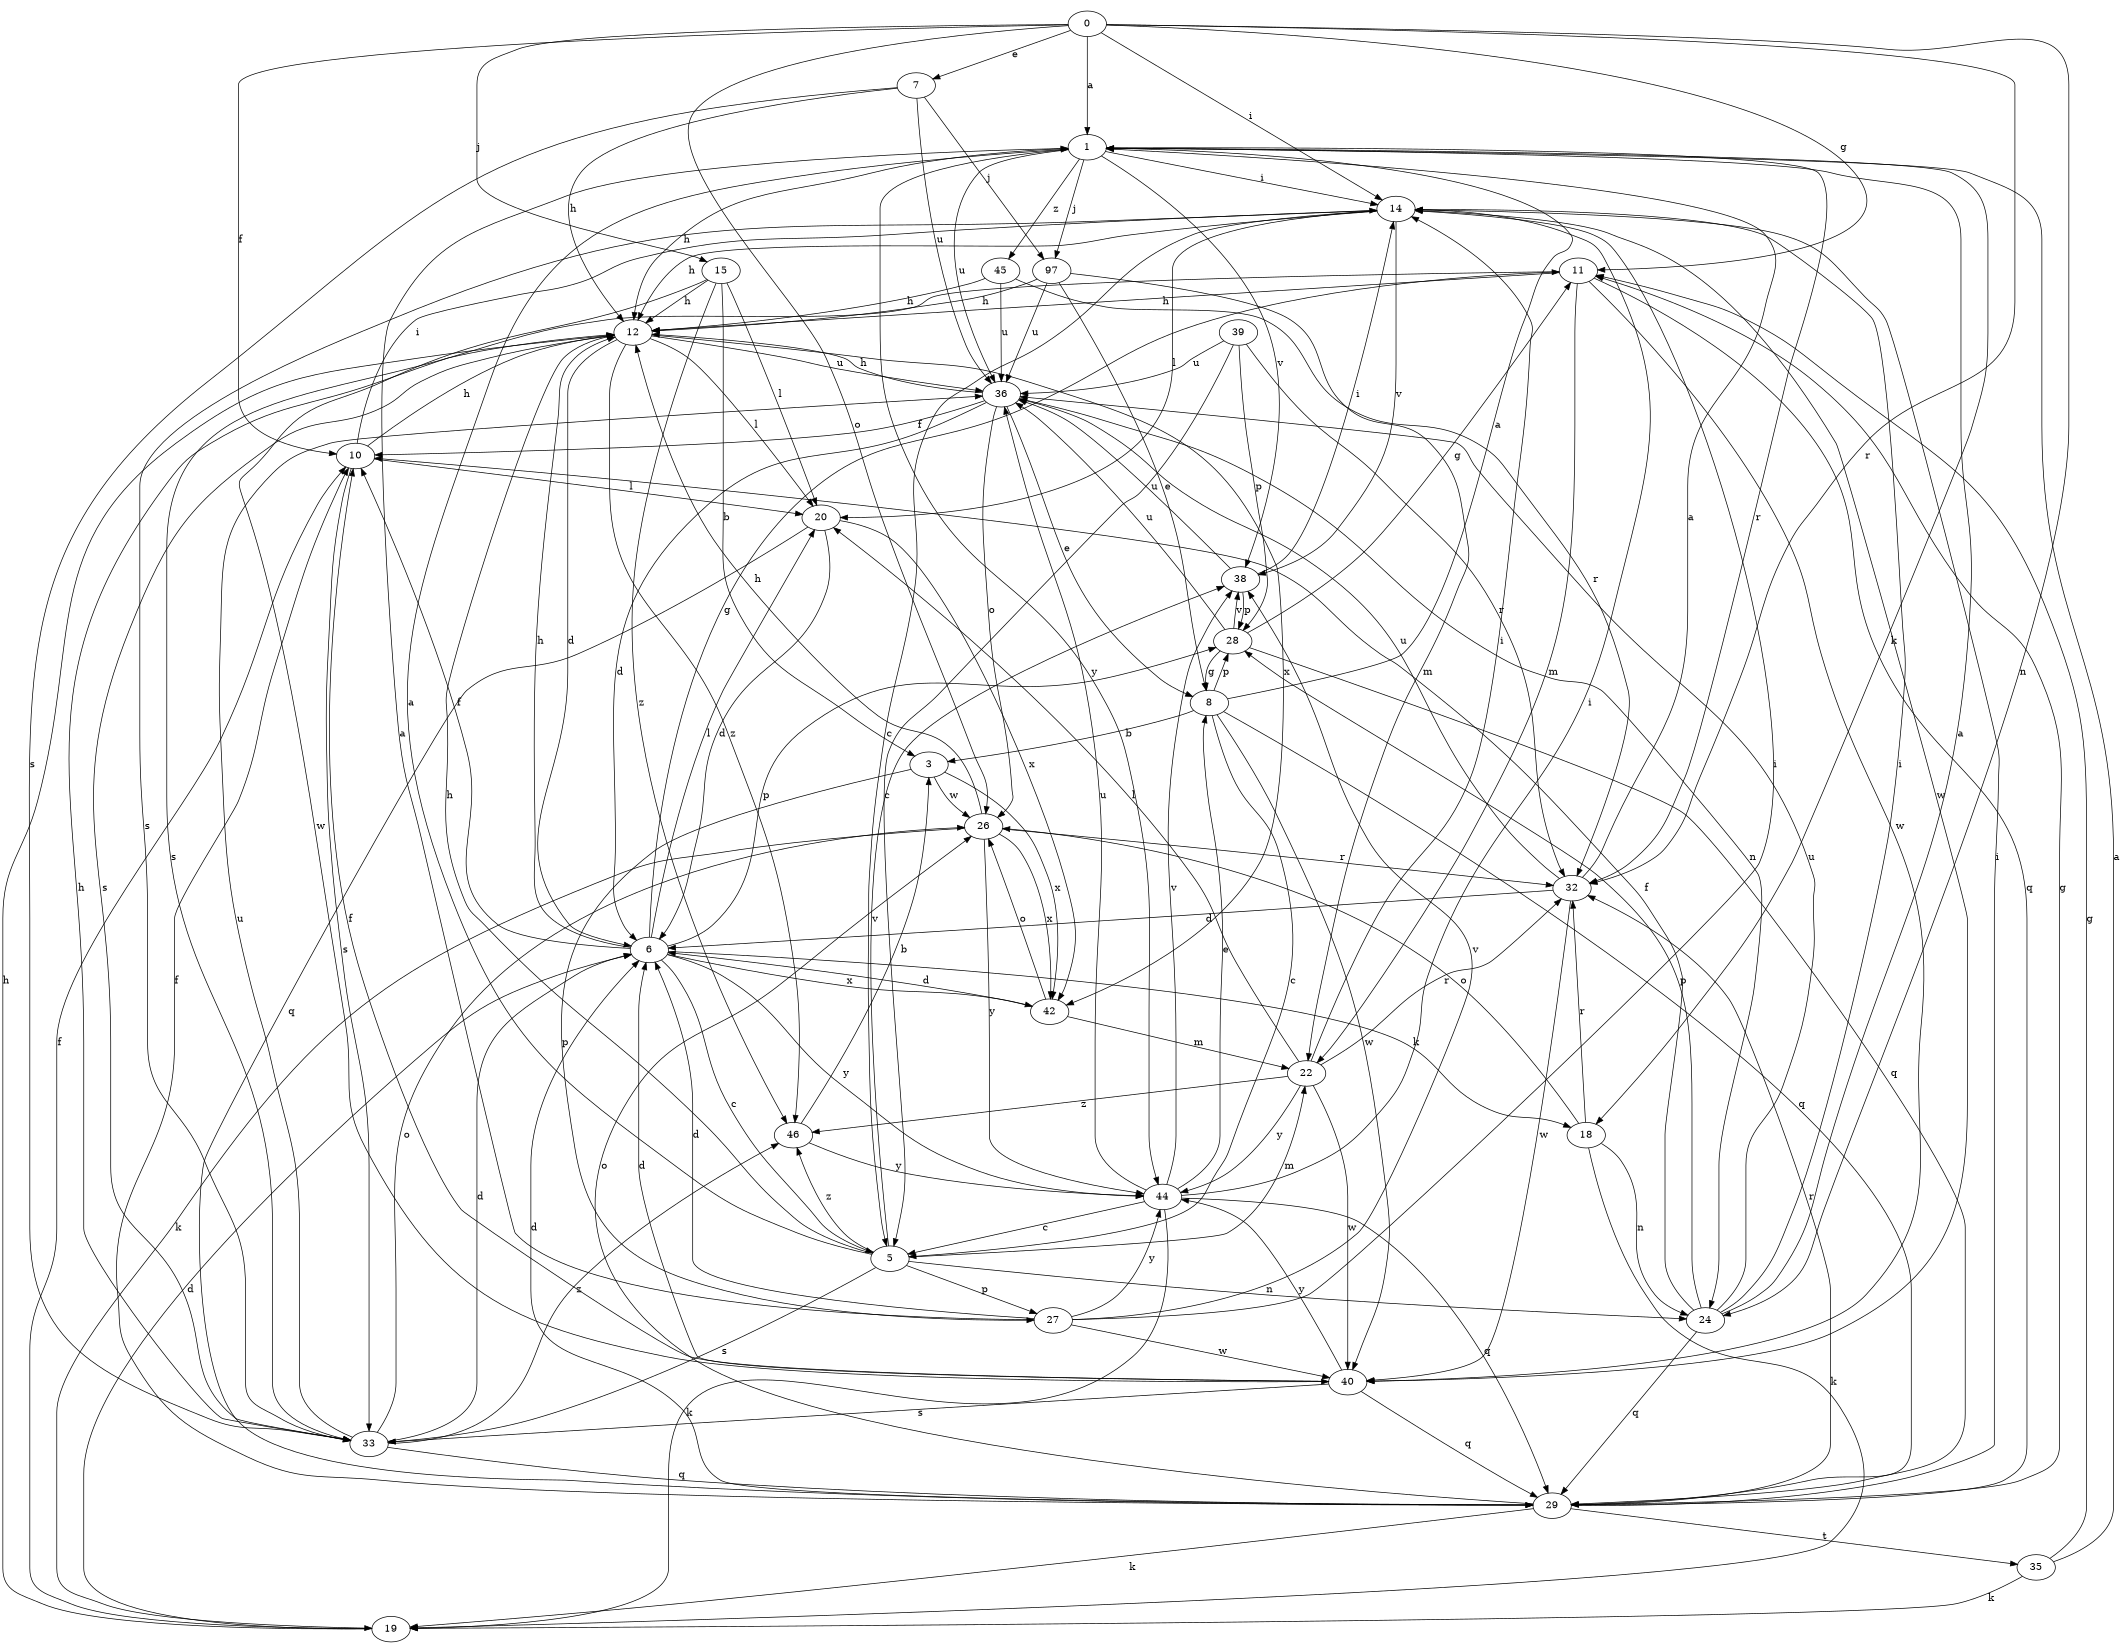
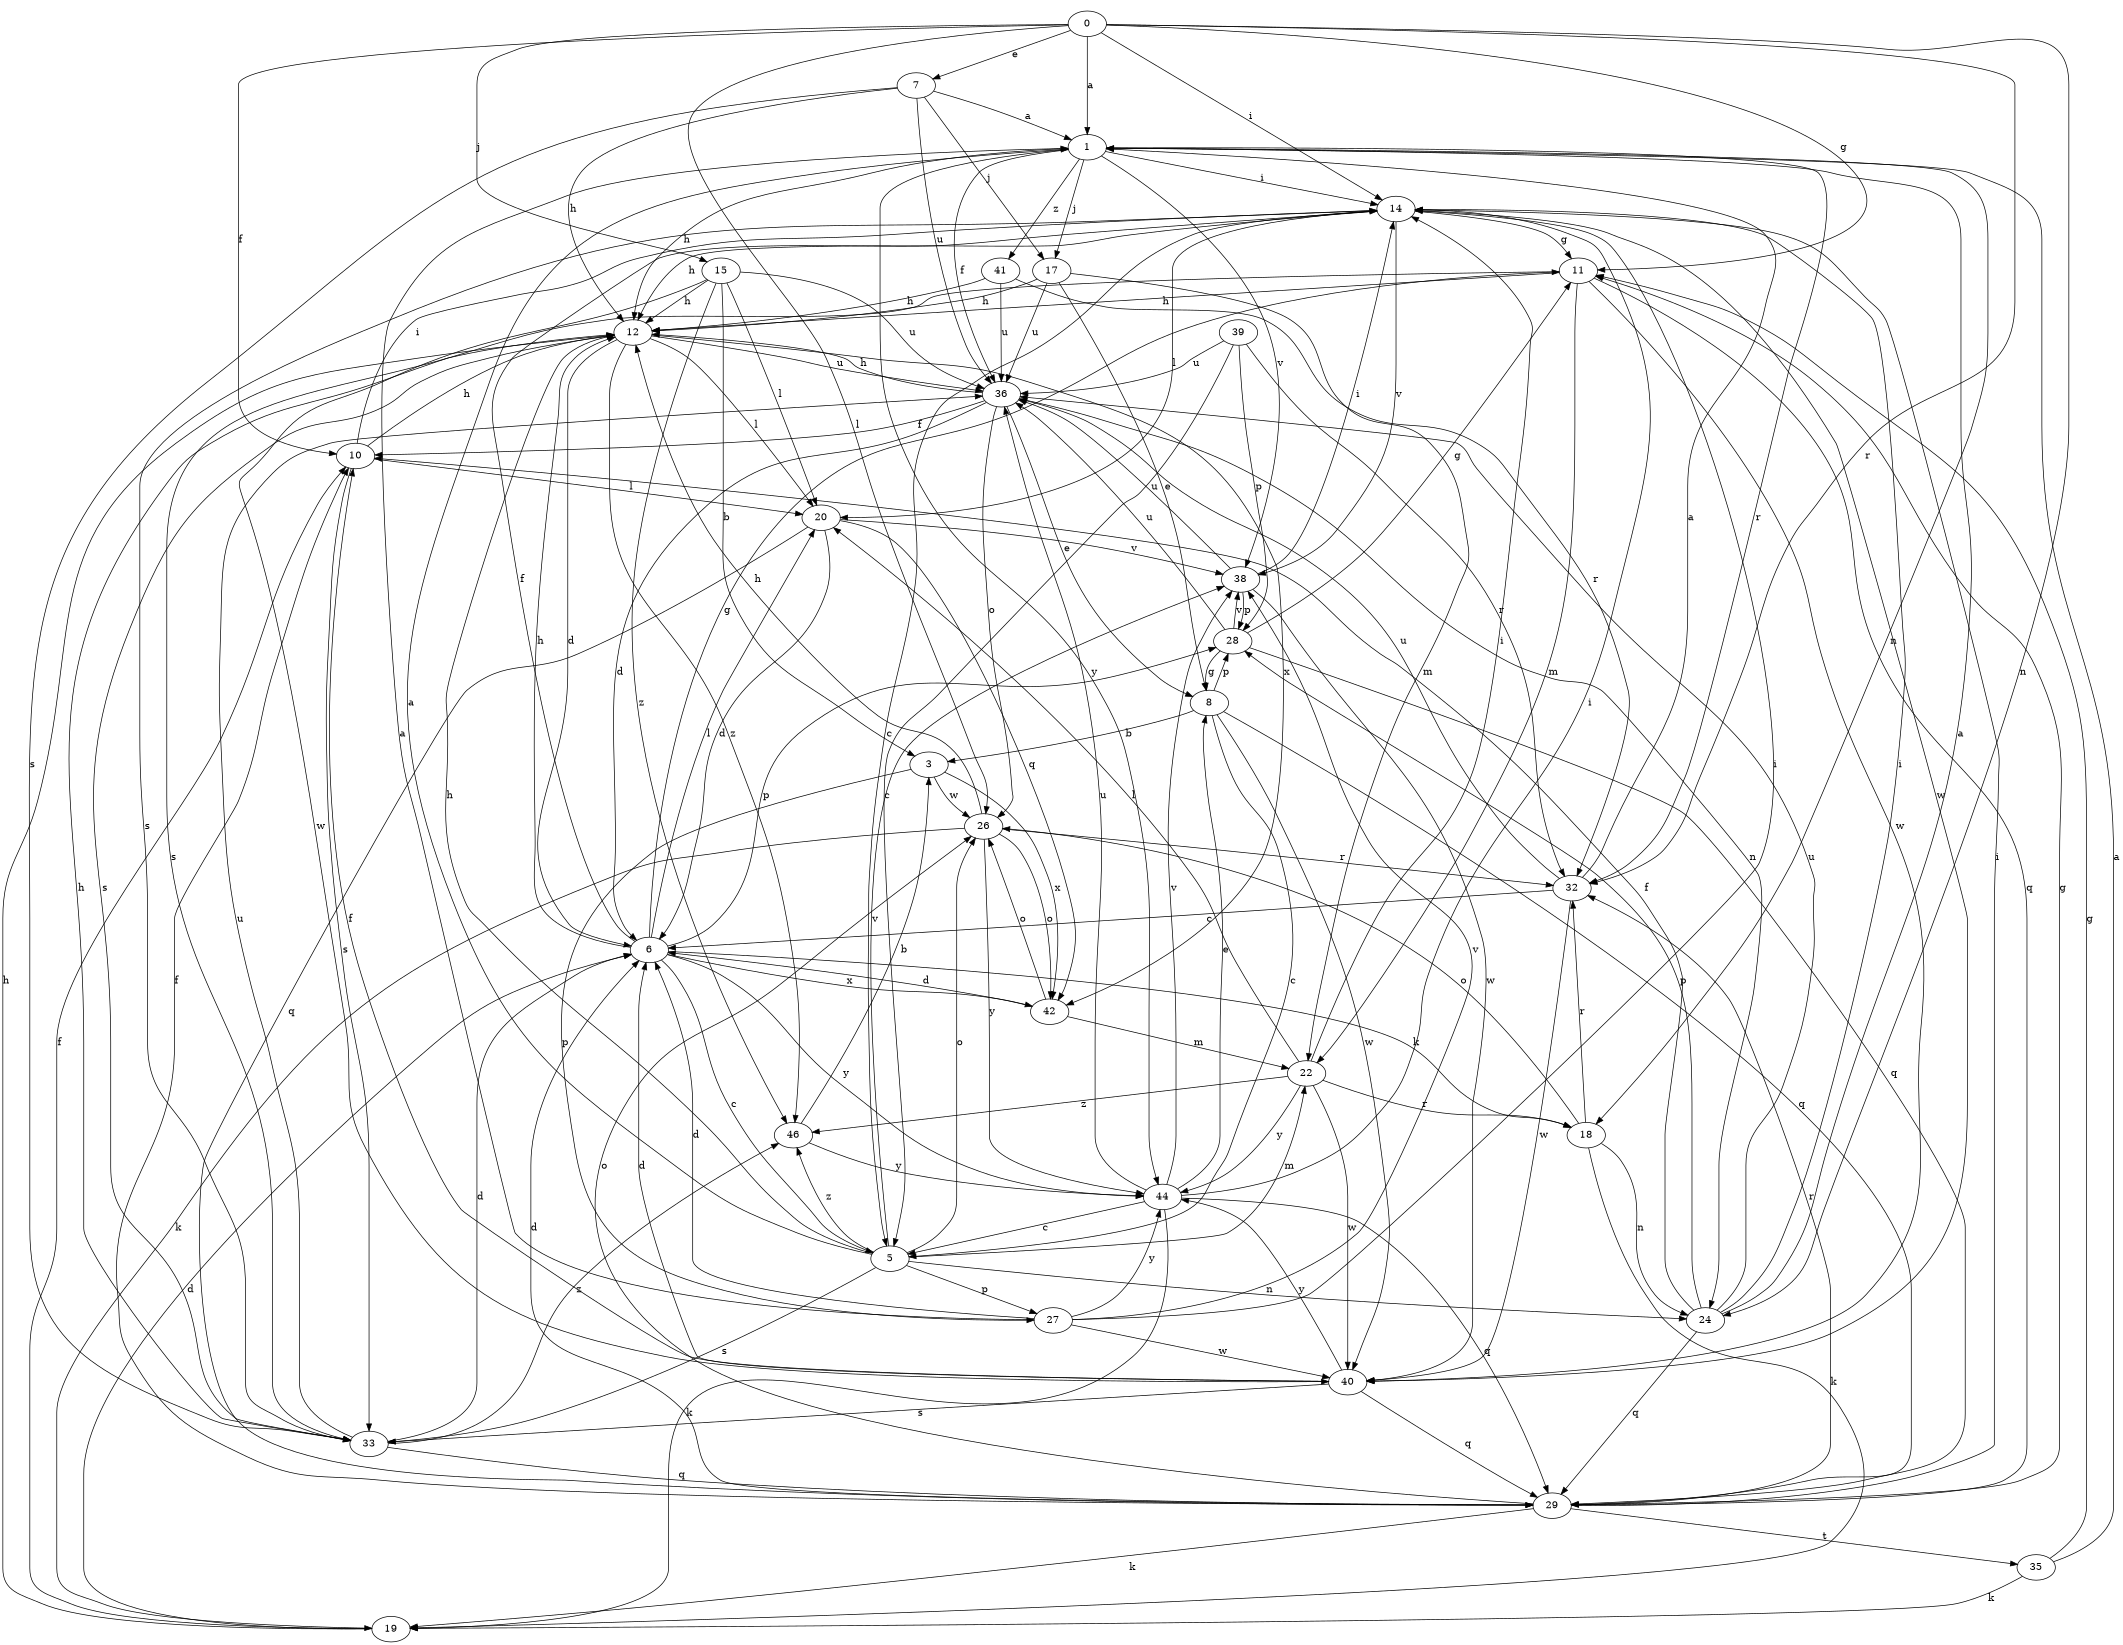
none -> (1503, 222)
(962, 271) -> (962, 271)
(1001, 271) -> (1001, 271)
(1052, 271) -> (1052, 271)
none -> (858, 300)
(1531, 303) -> (1000, 112)
(858, 425) -> (858, 425)
none -> (1030, 537)
(1894, 641) -> (1894, 641)
(469, 764) -> (625, 279)
(1032, 765) -> (1032, 765)
(1050, 919) -> (1050, 919)
(1209, 919) -> (1209, 919)
(498, 976) -> (957, 1059)
(1437, 980) -> (1442, 1113)
none -> (1486, 982)
